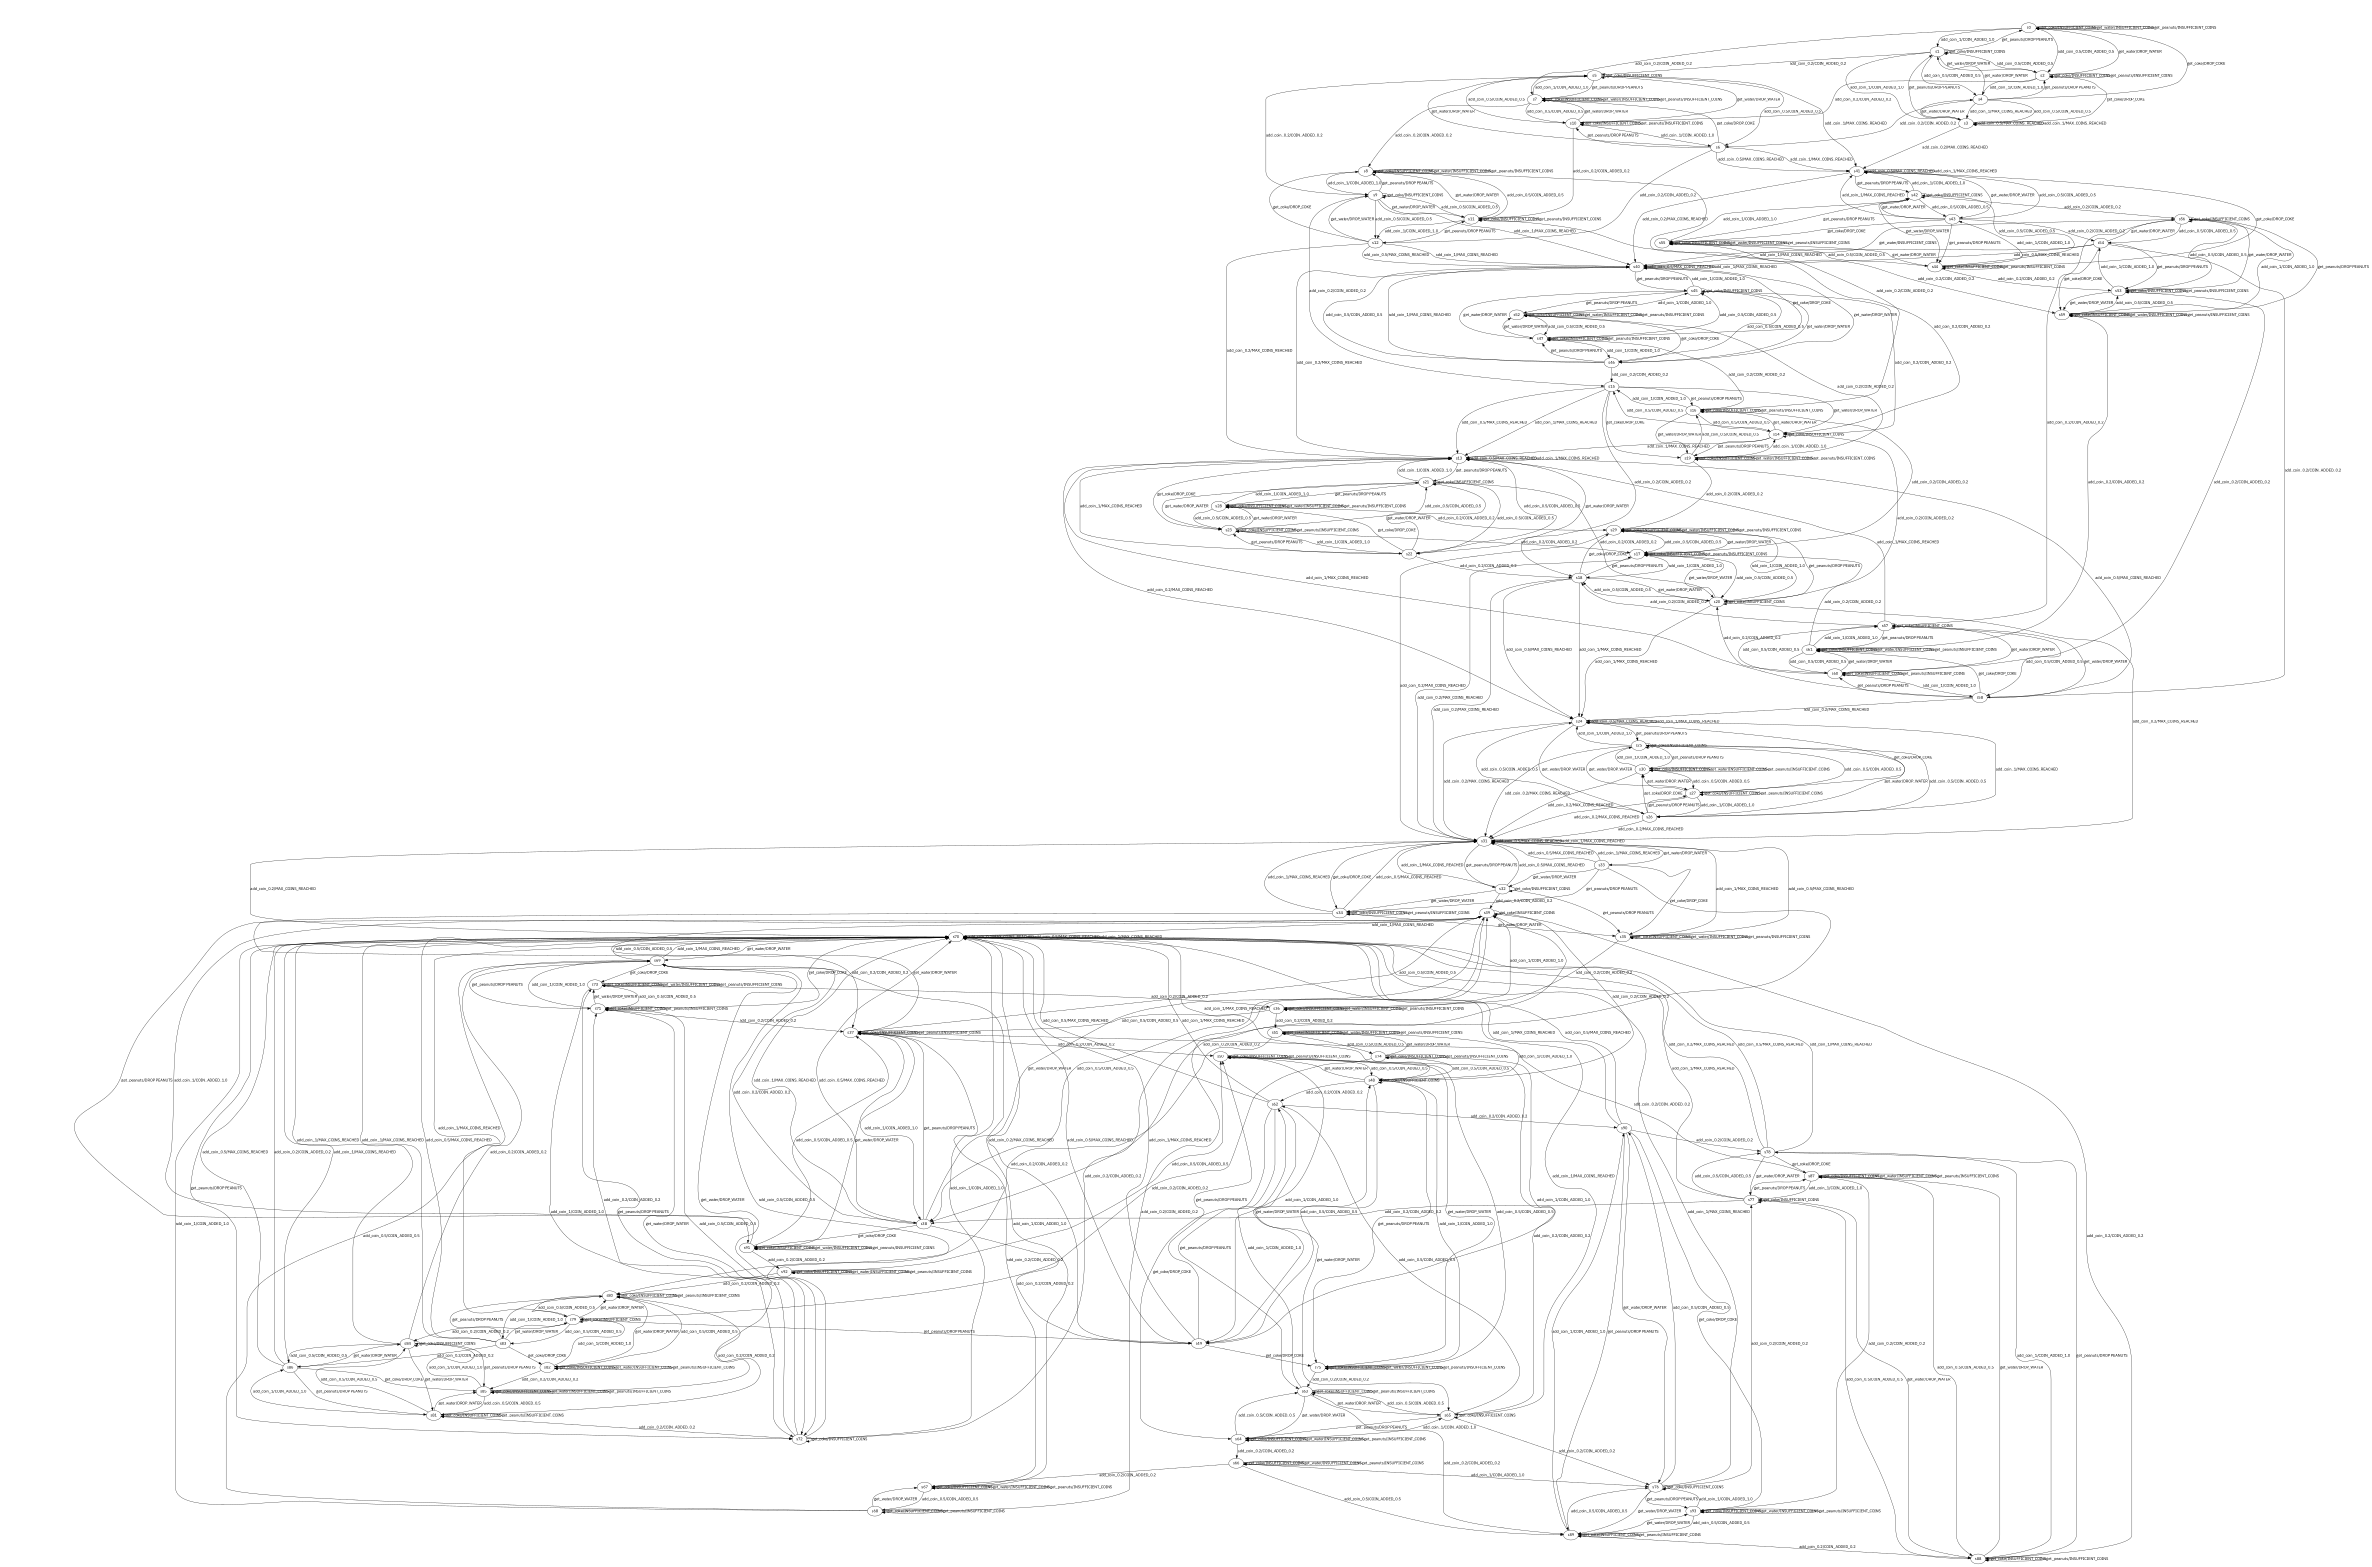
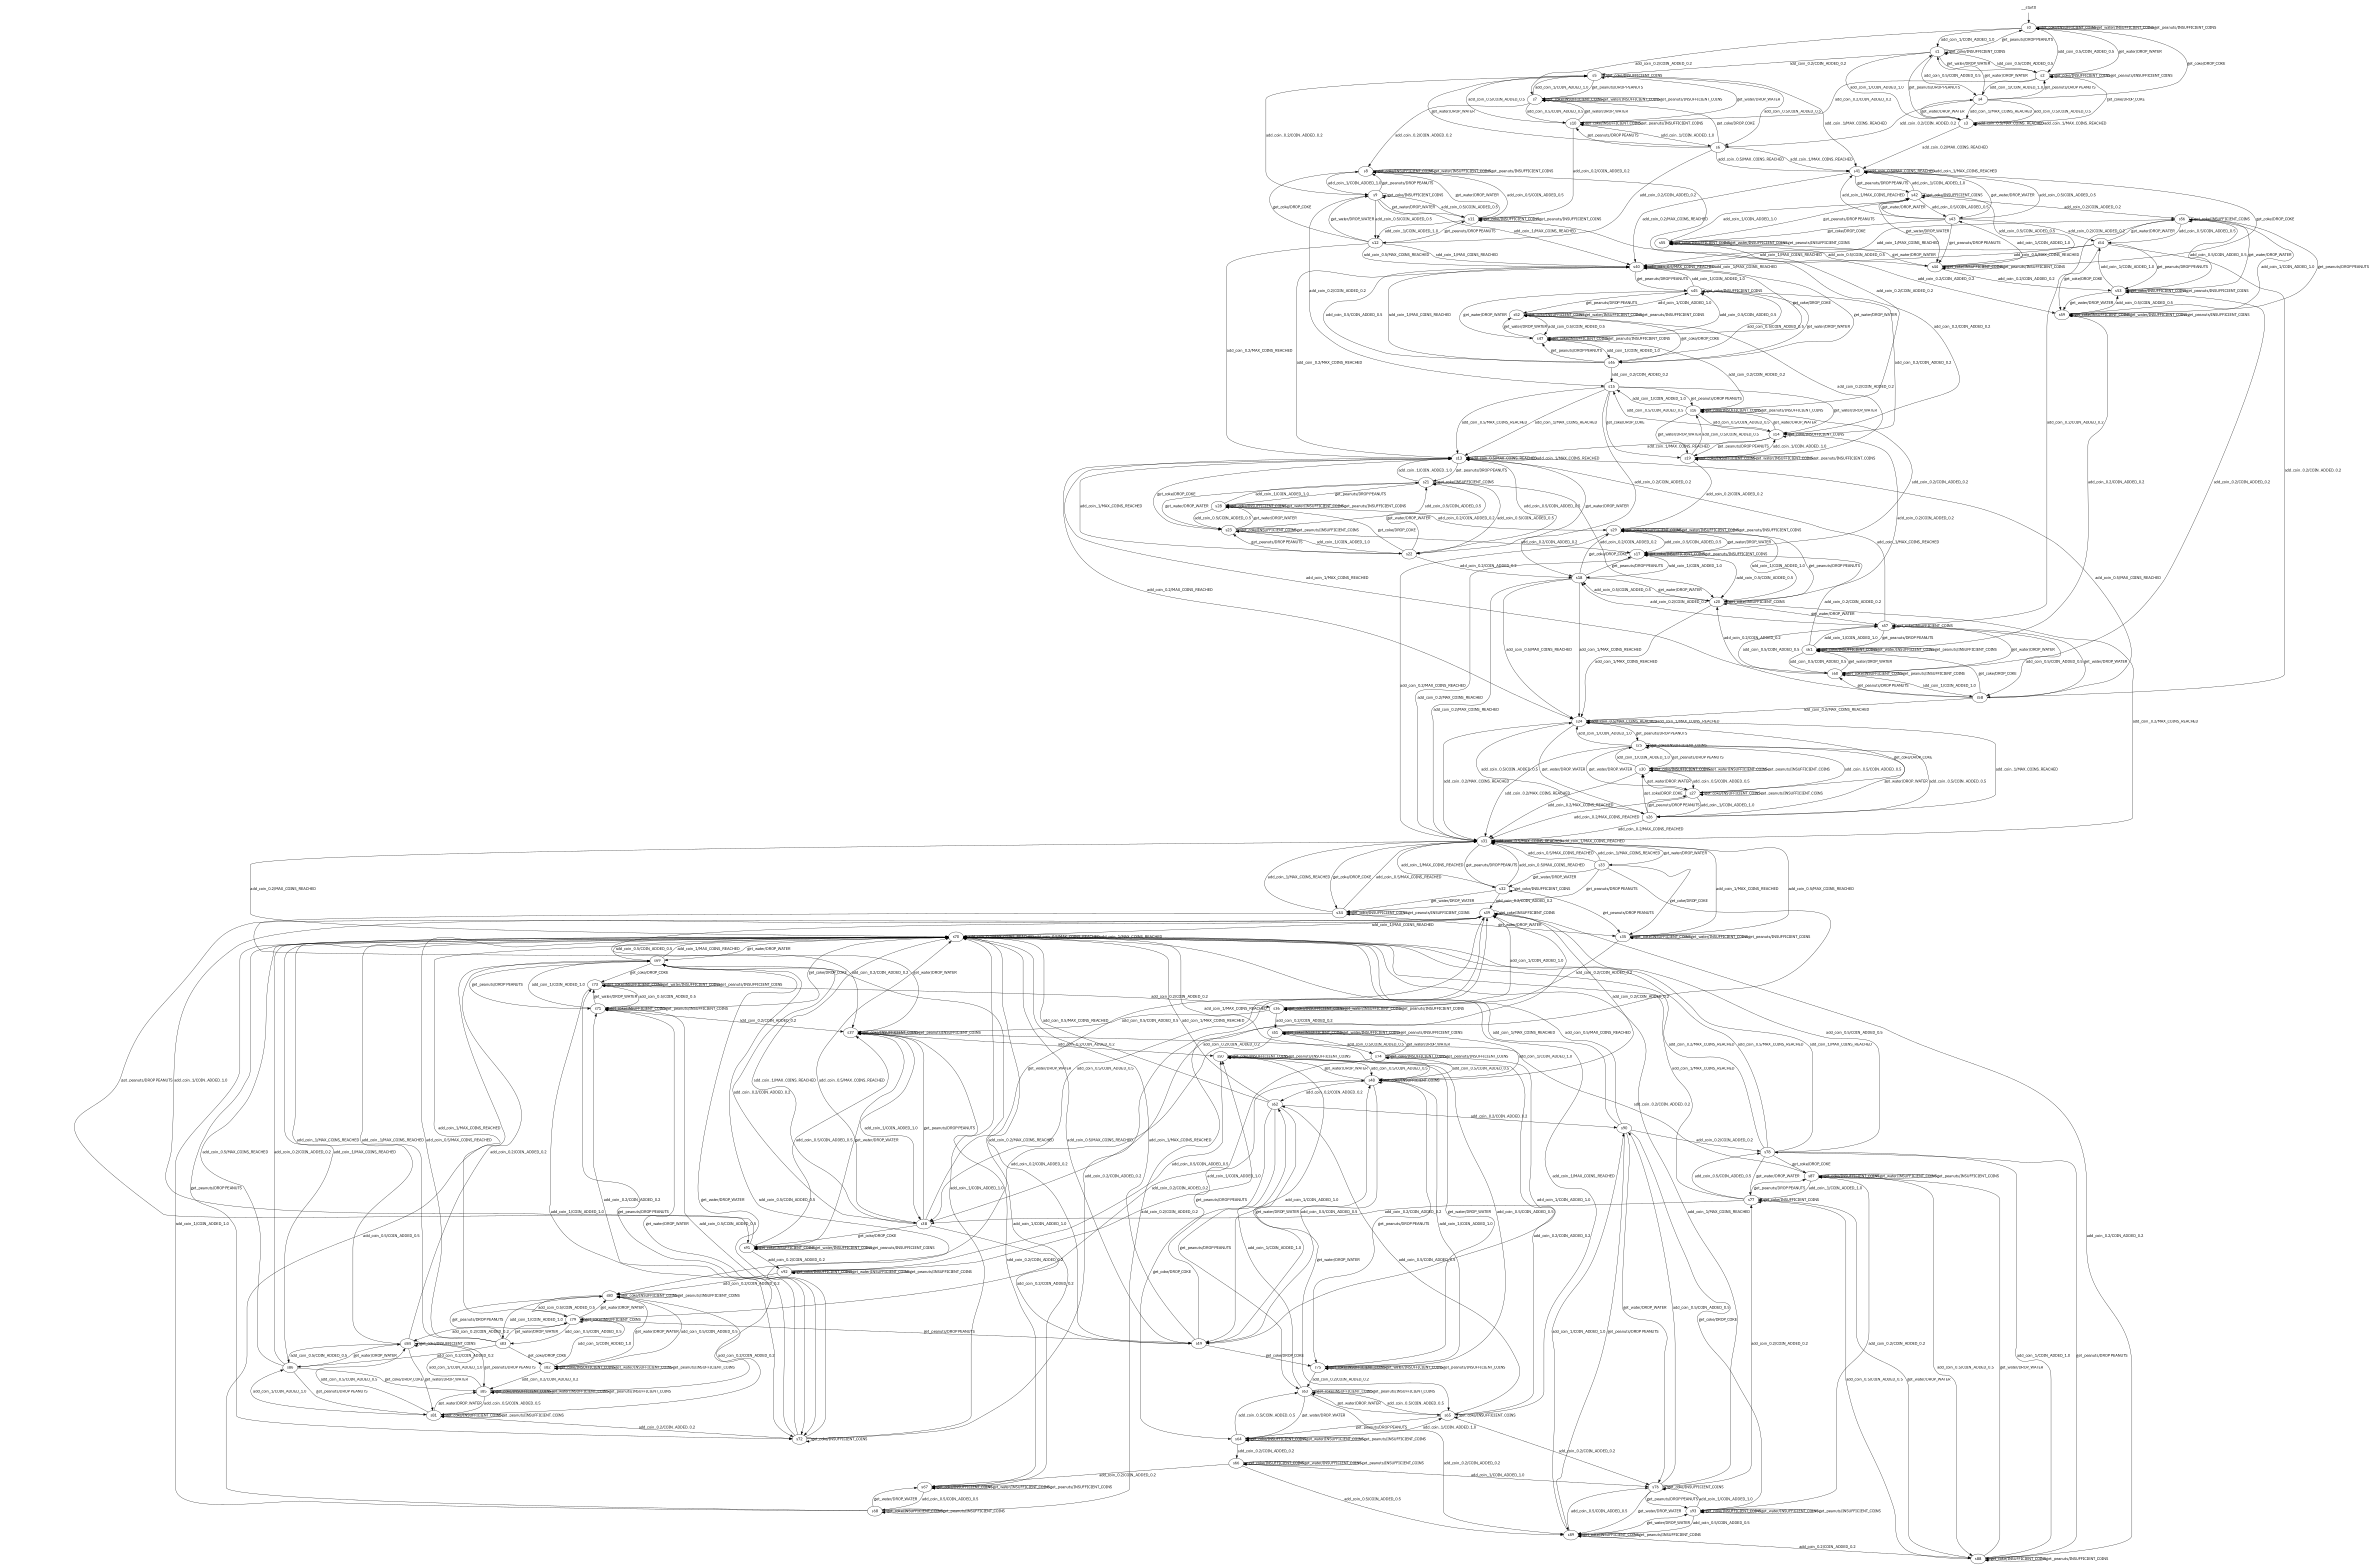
none -> (2029, 8)
(1908, 243) -> (1908, 243)
(1722, 569) -> (1800, 614)
(1193, 997) -> (1773, 1022)
none -> (1118, 1221)
